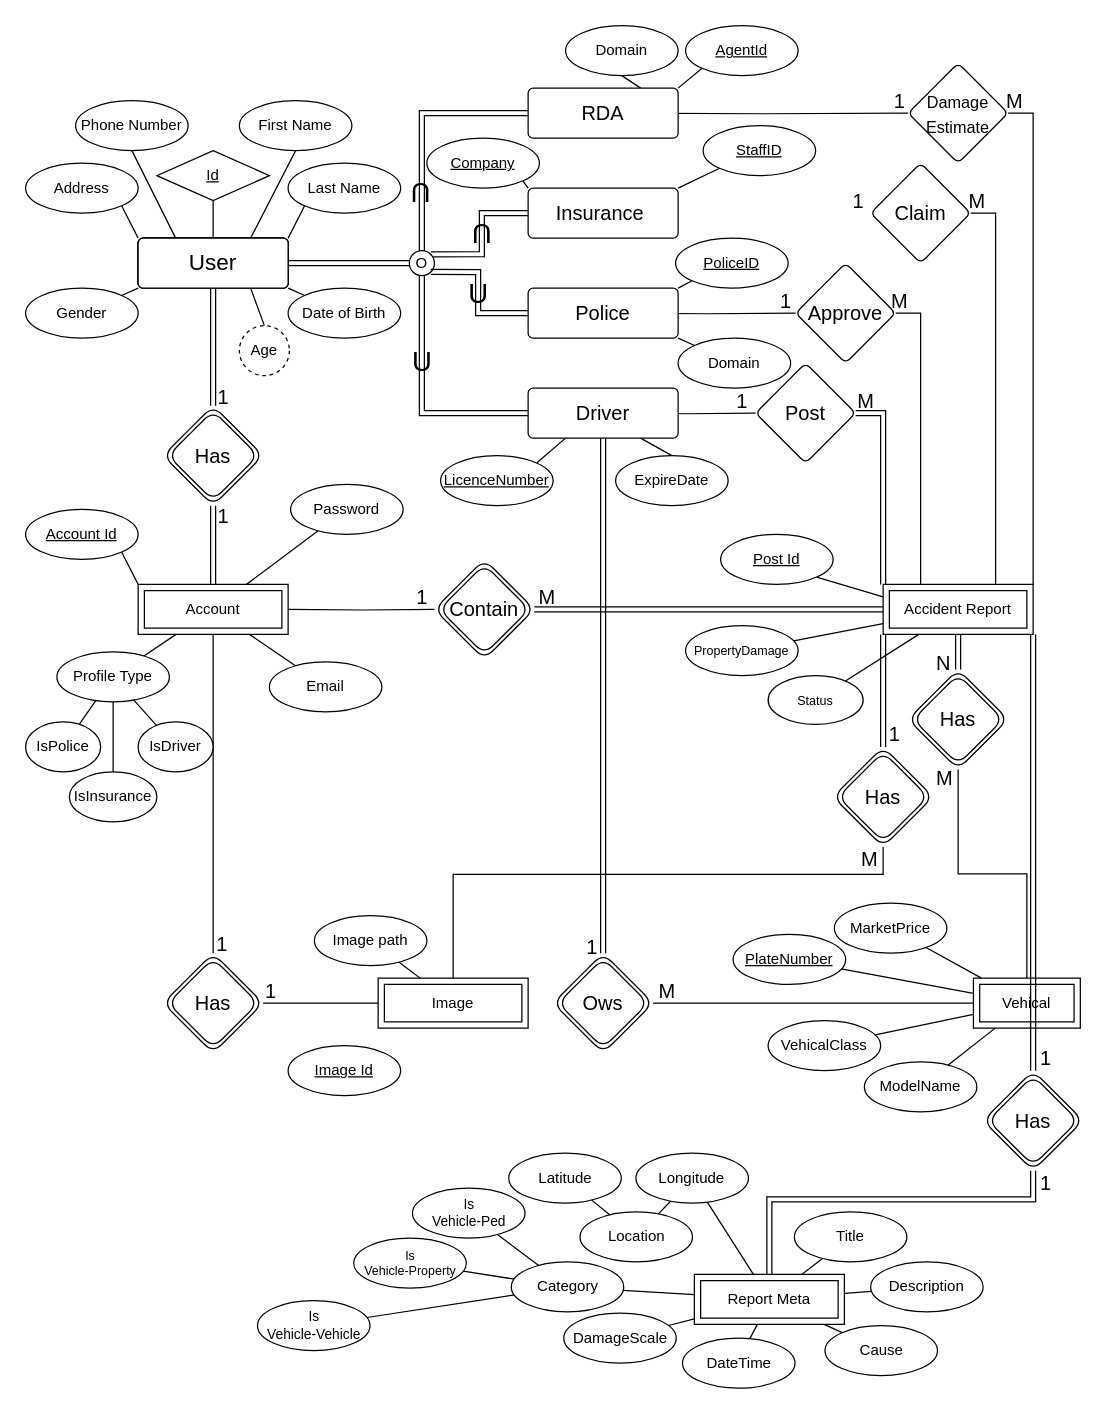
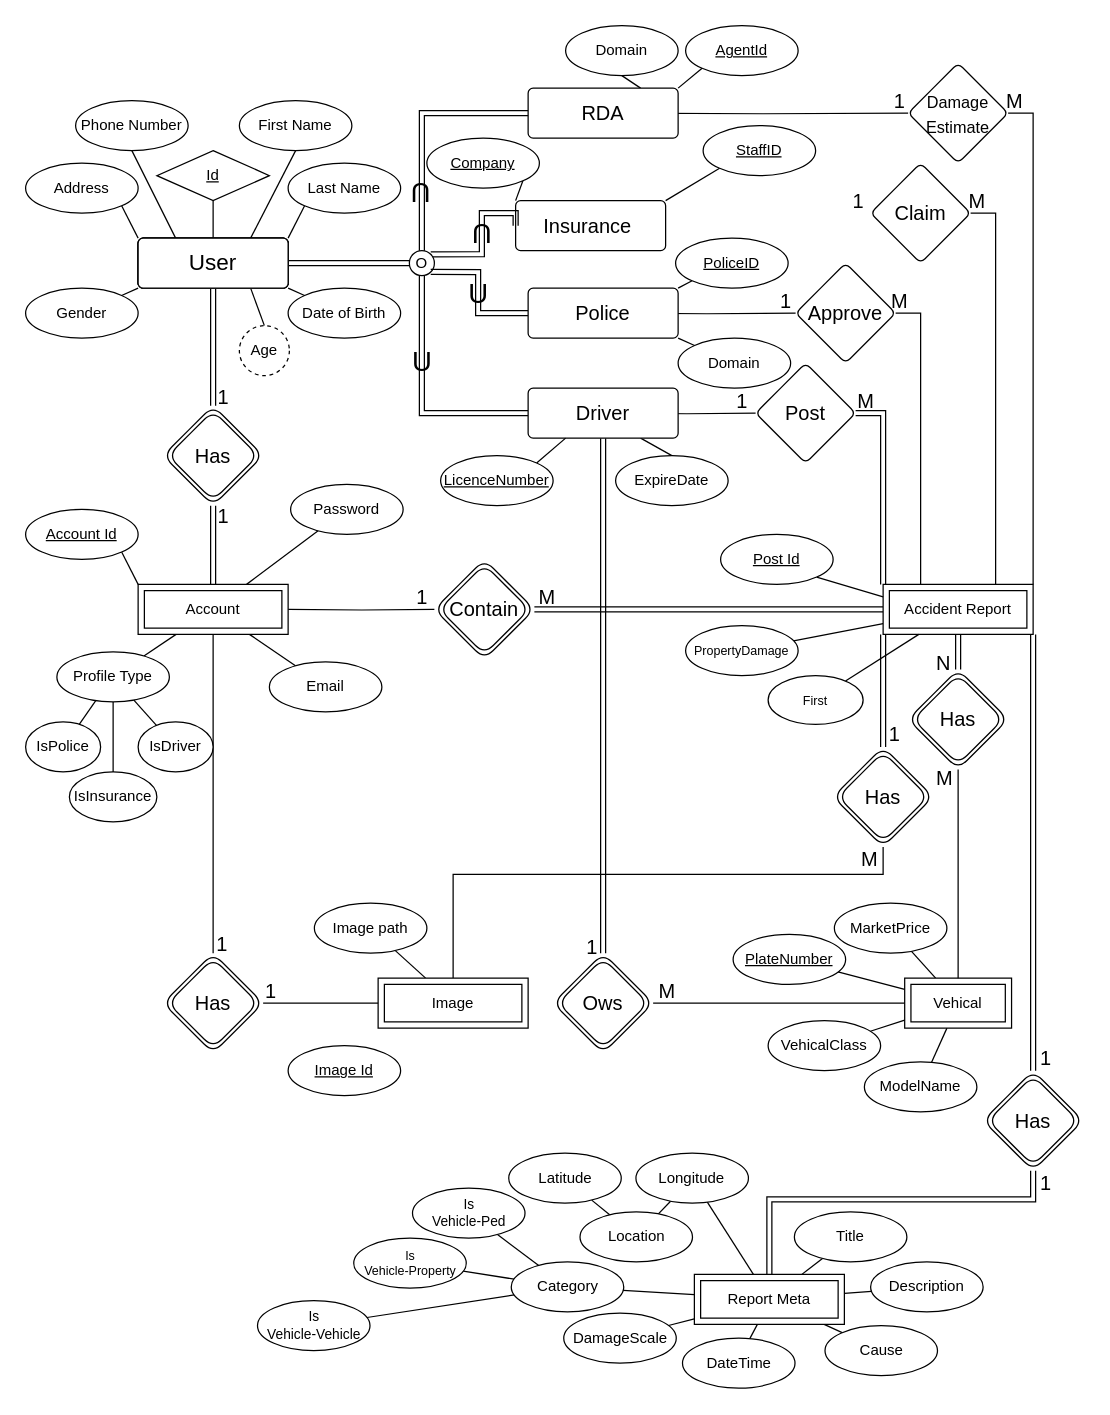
(603, 213) -> (591, 226)
(816, 701) -> (816, 701)
(371, 941) -> (371, 928)
(1027, 1003) -> (958, 1003)
